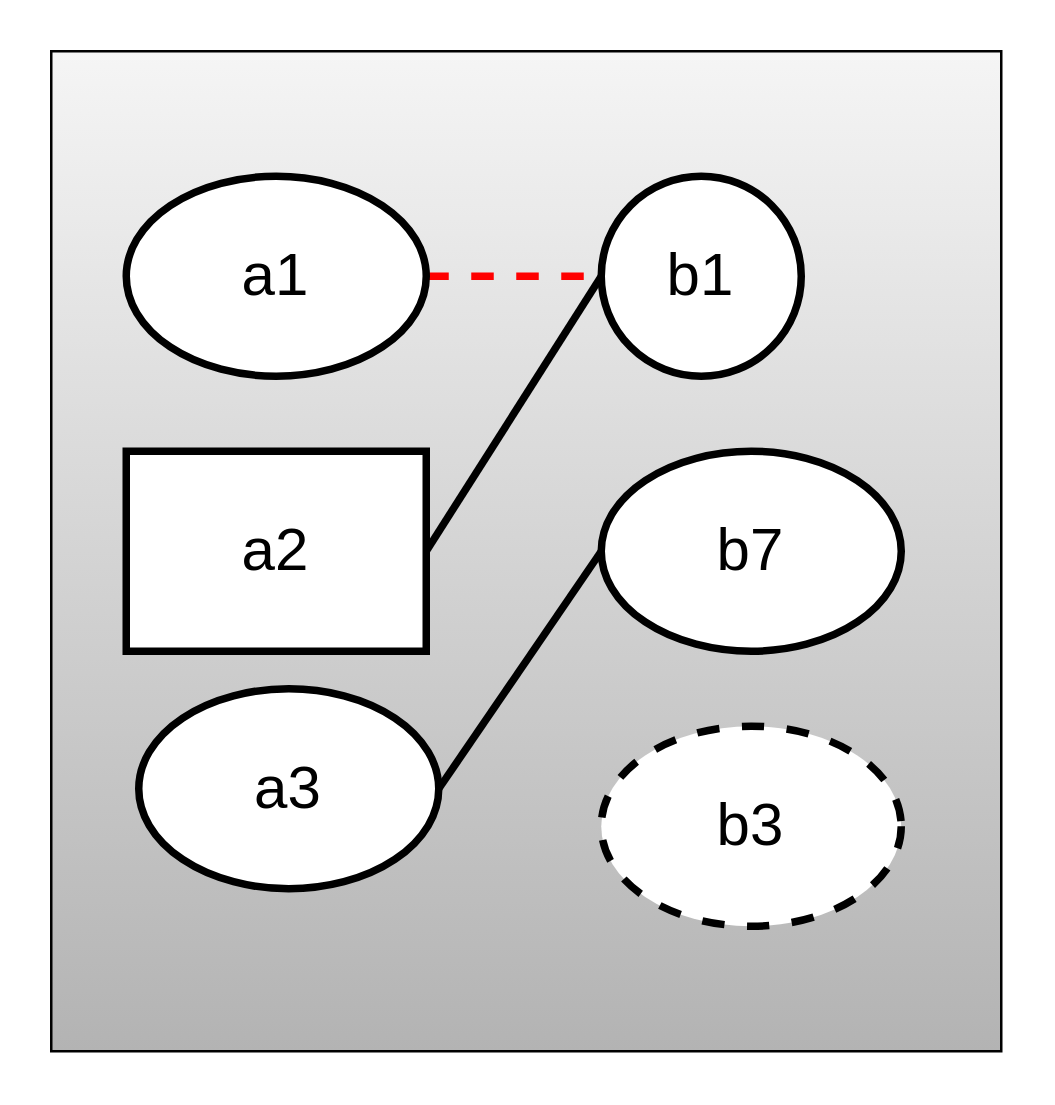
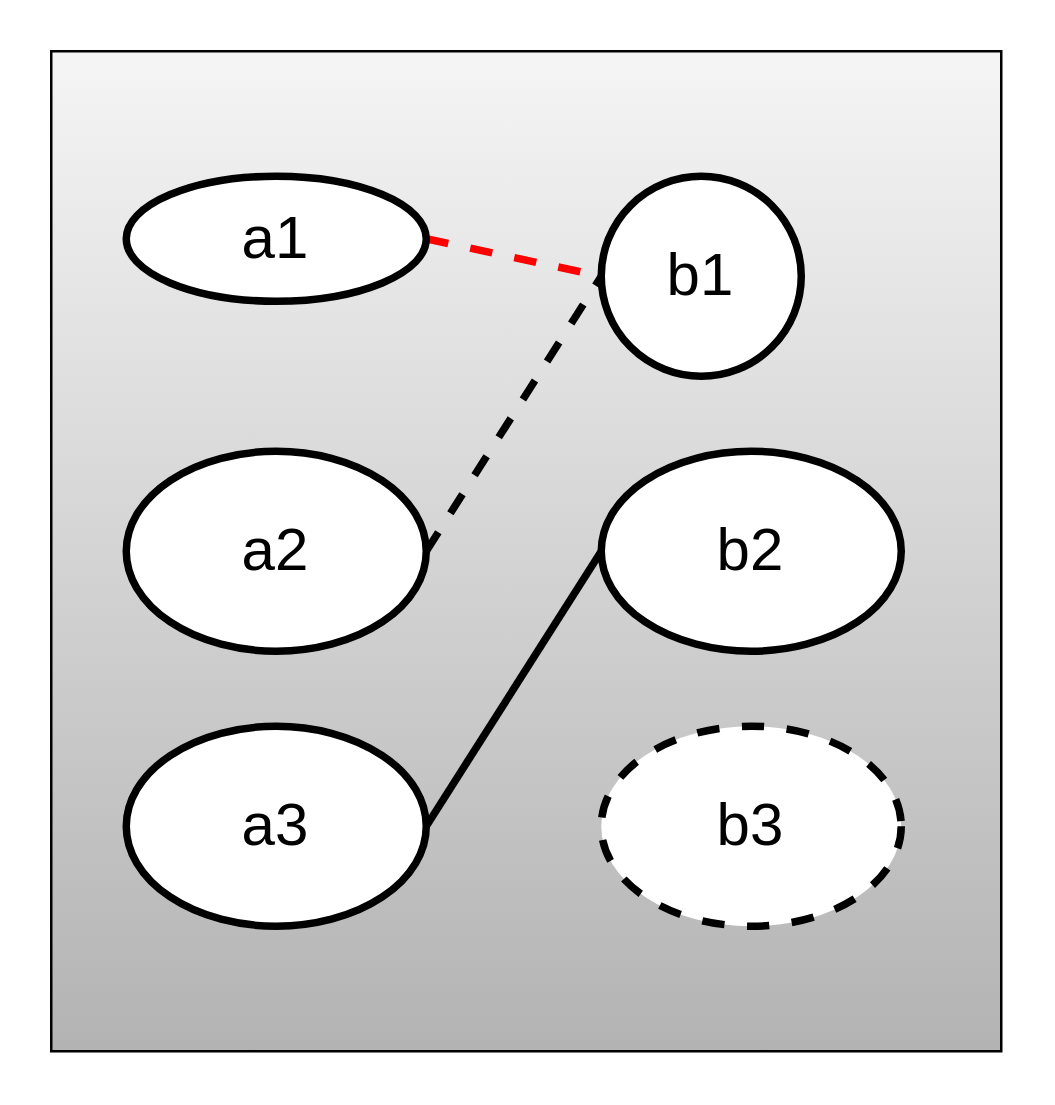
(276, 276) -> (276, 239)
(445, 522) -> (445, 522)
(276, 551) -> (276, 551)
(751, 551) -> (751, 551)
(289, 789) -> (276, 826)
